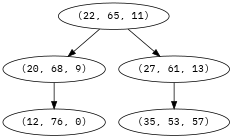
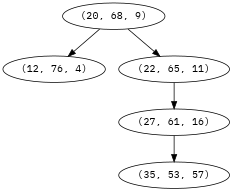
(87, 40) -> (141, 40)
(174, 69) -> (174, 122)
(54, 122) -> (54, 69)
